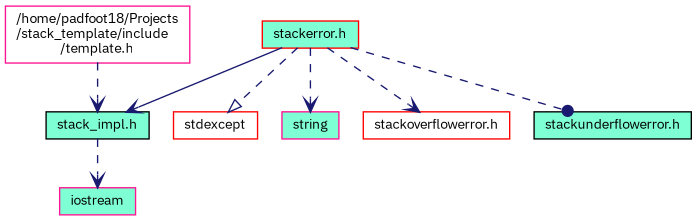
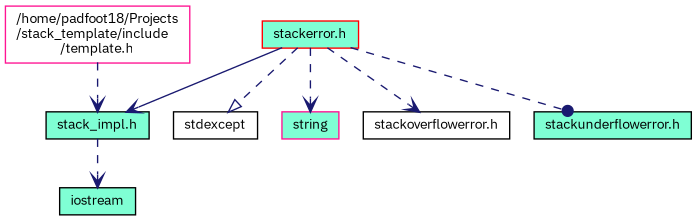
(216, 125) -> (216, 125)
(436, 125) -> (436, 125)
(98, 201) -> (98, 201)
